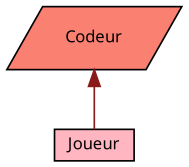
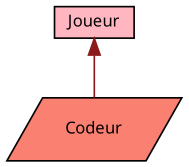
(94, 108) -> (94, 77)
